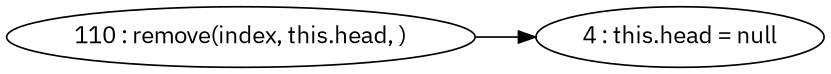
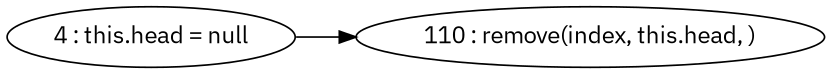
(497, 37) -> (318, 37)
